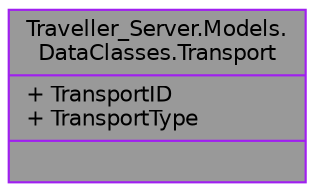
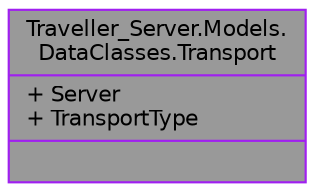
(99, 95) -> (73, 95)
